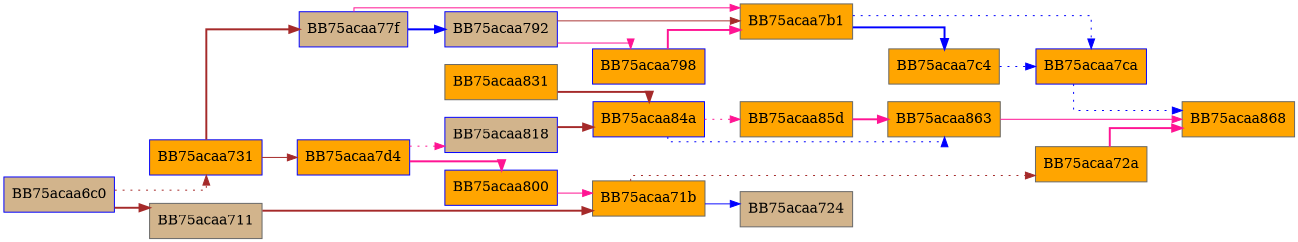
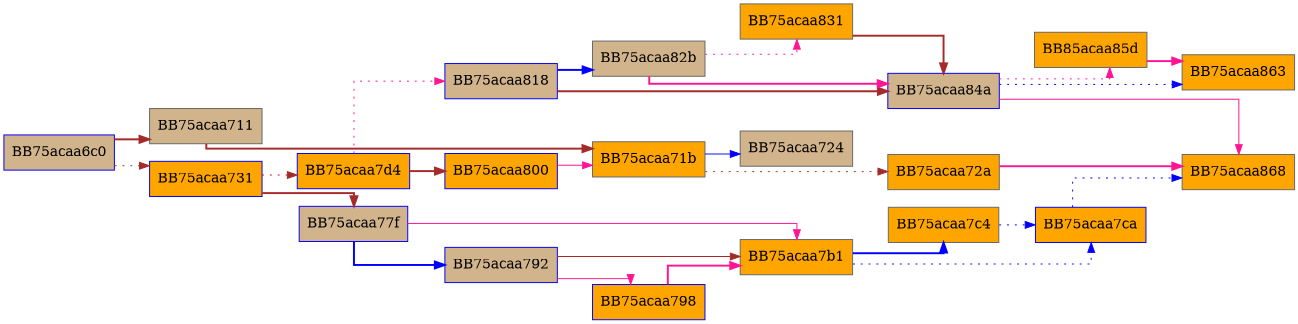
none -> (649, 59)
(649, 119) -> (944, 91)
(796, 119) -> (1091, 50)
(1086, 119) -> (1142, 99)
(275, 157) -> (275, 175)
(456, 161) -> (422, 171)
